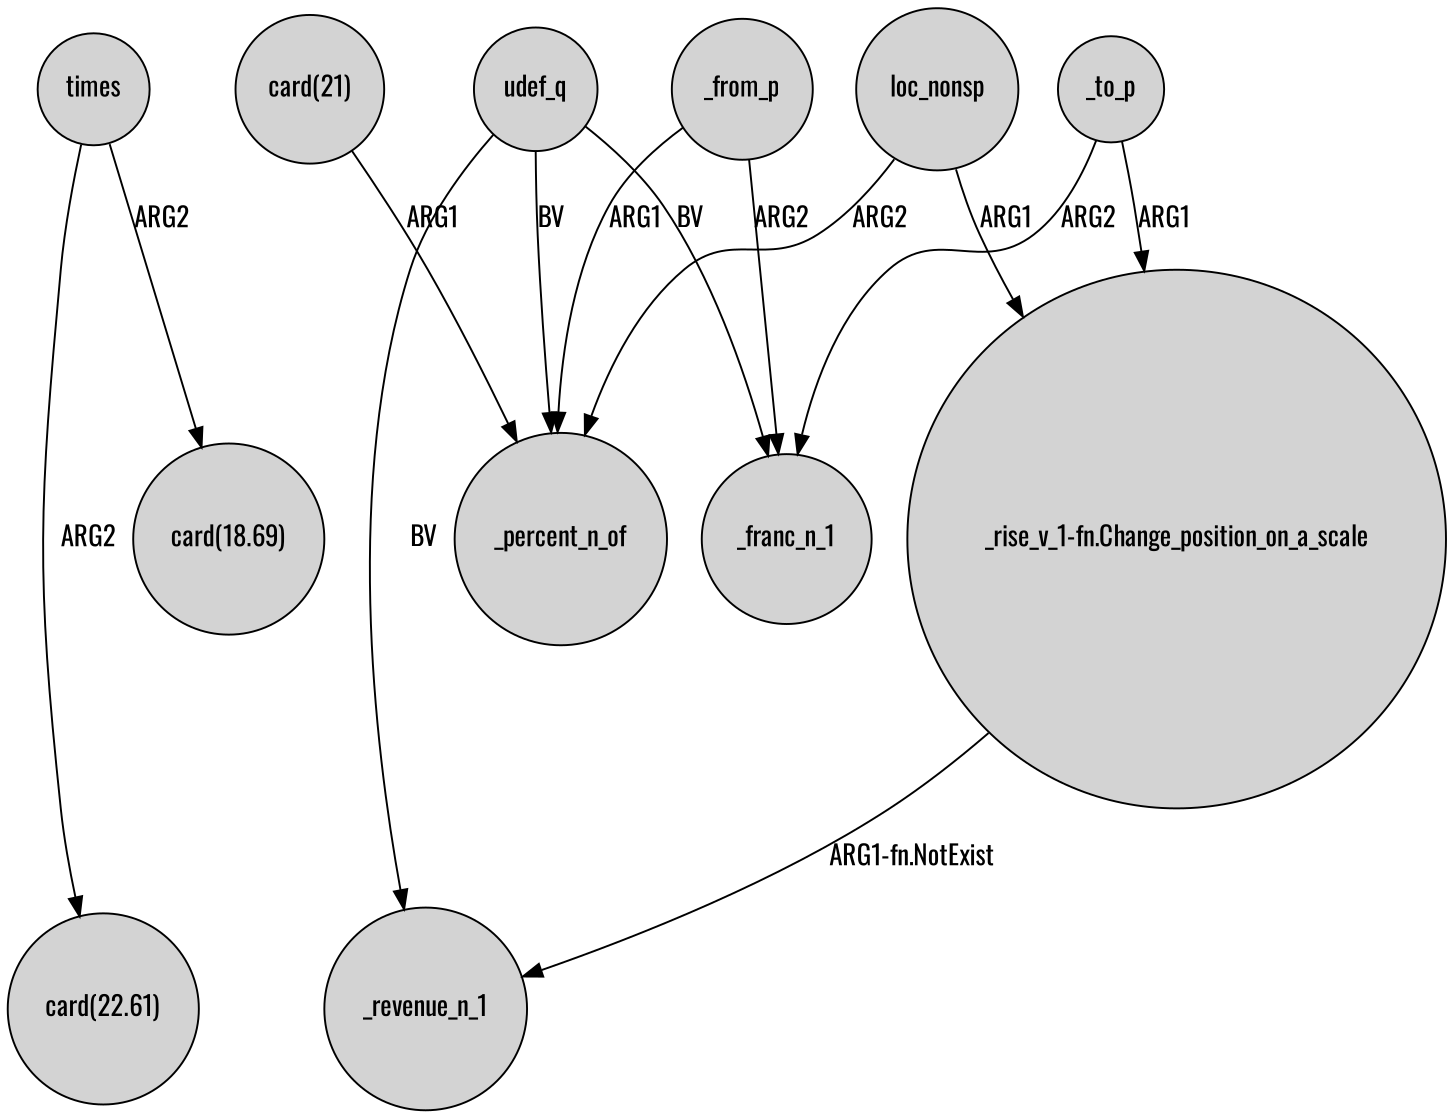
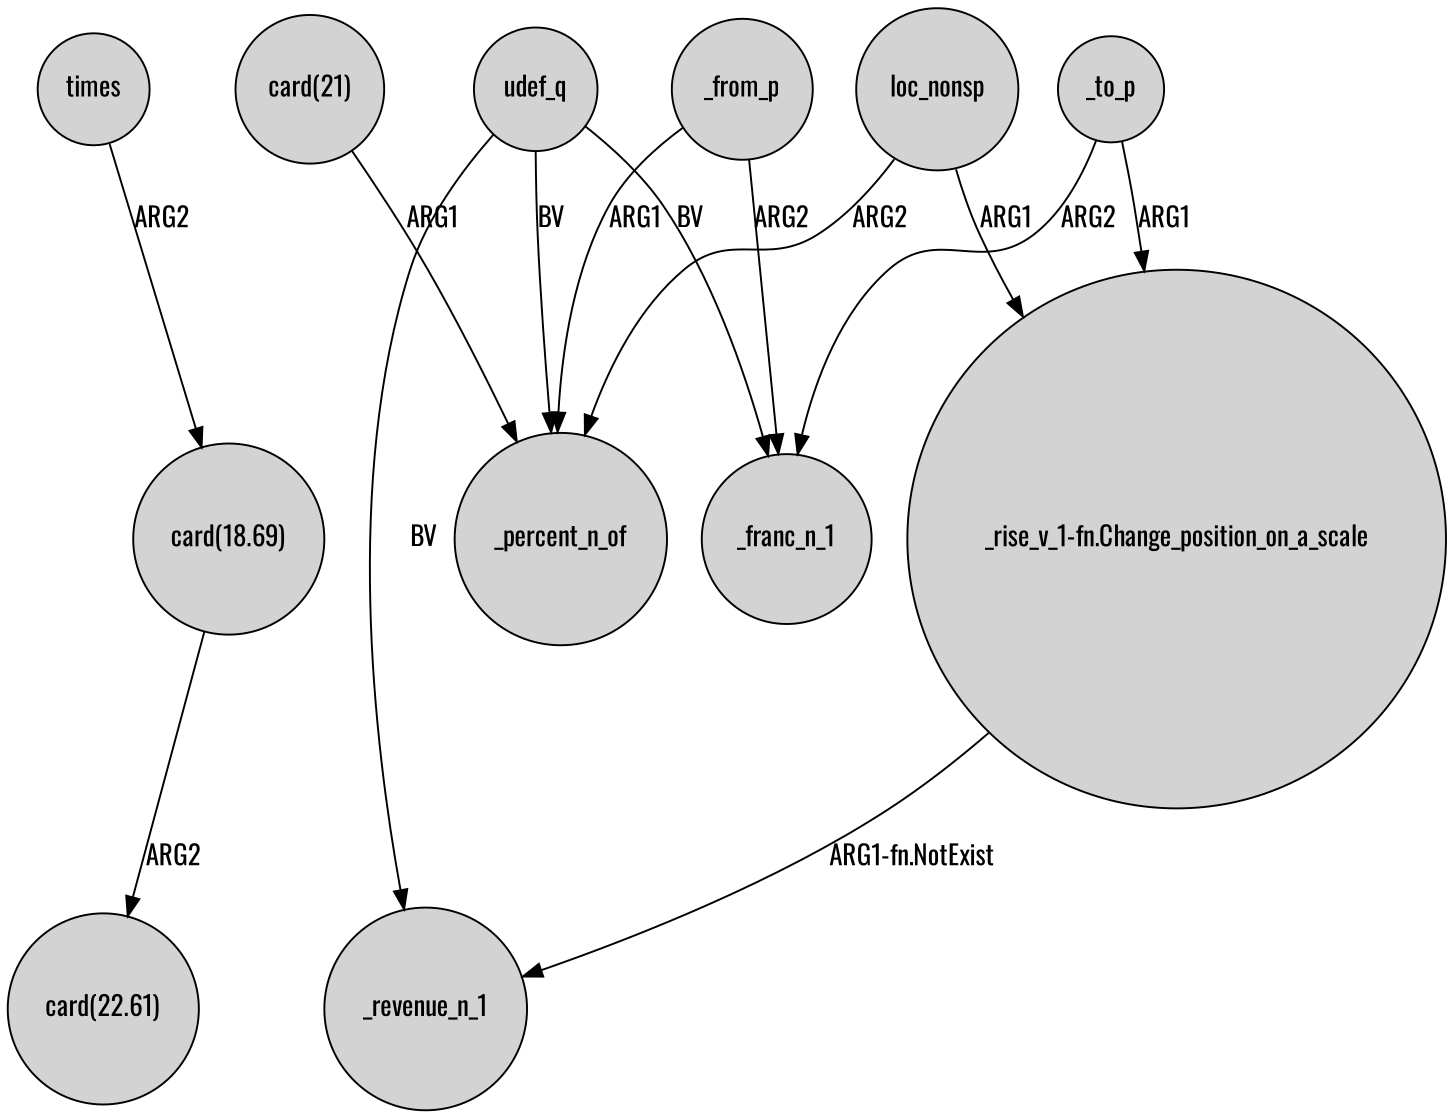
(44, 521) -> (169, 764)
